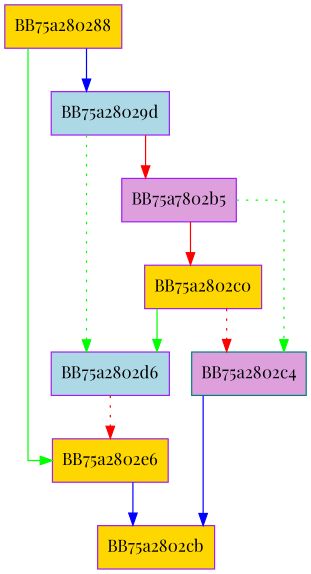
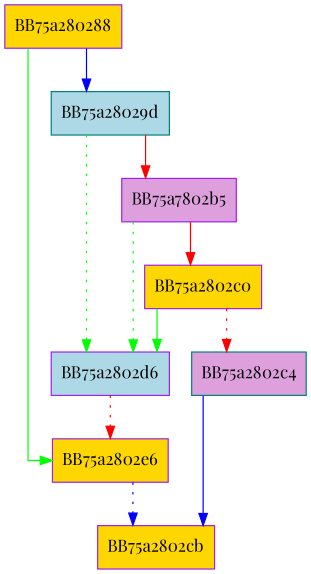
(110, 113) -> (110, 113)
(284, 246) -> (133, 281)
(133, 498) -> (133, 498)
